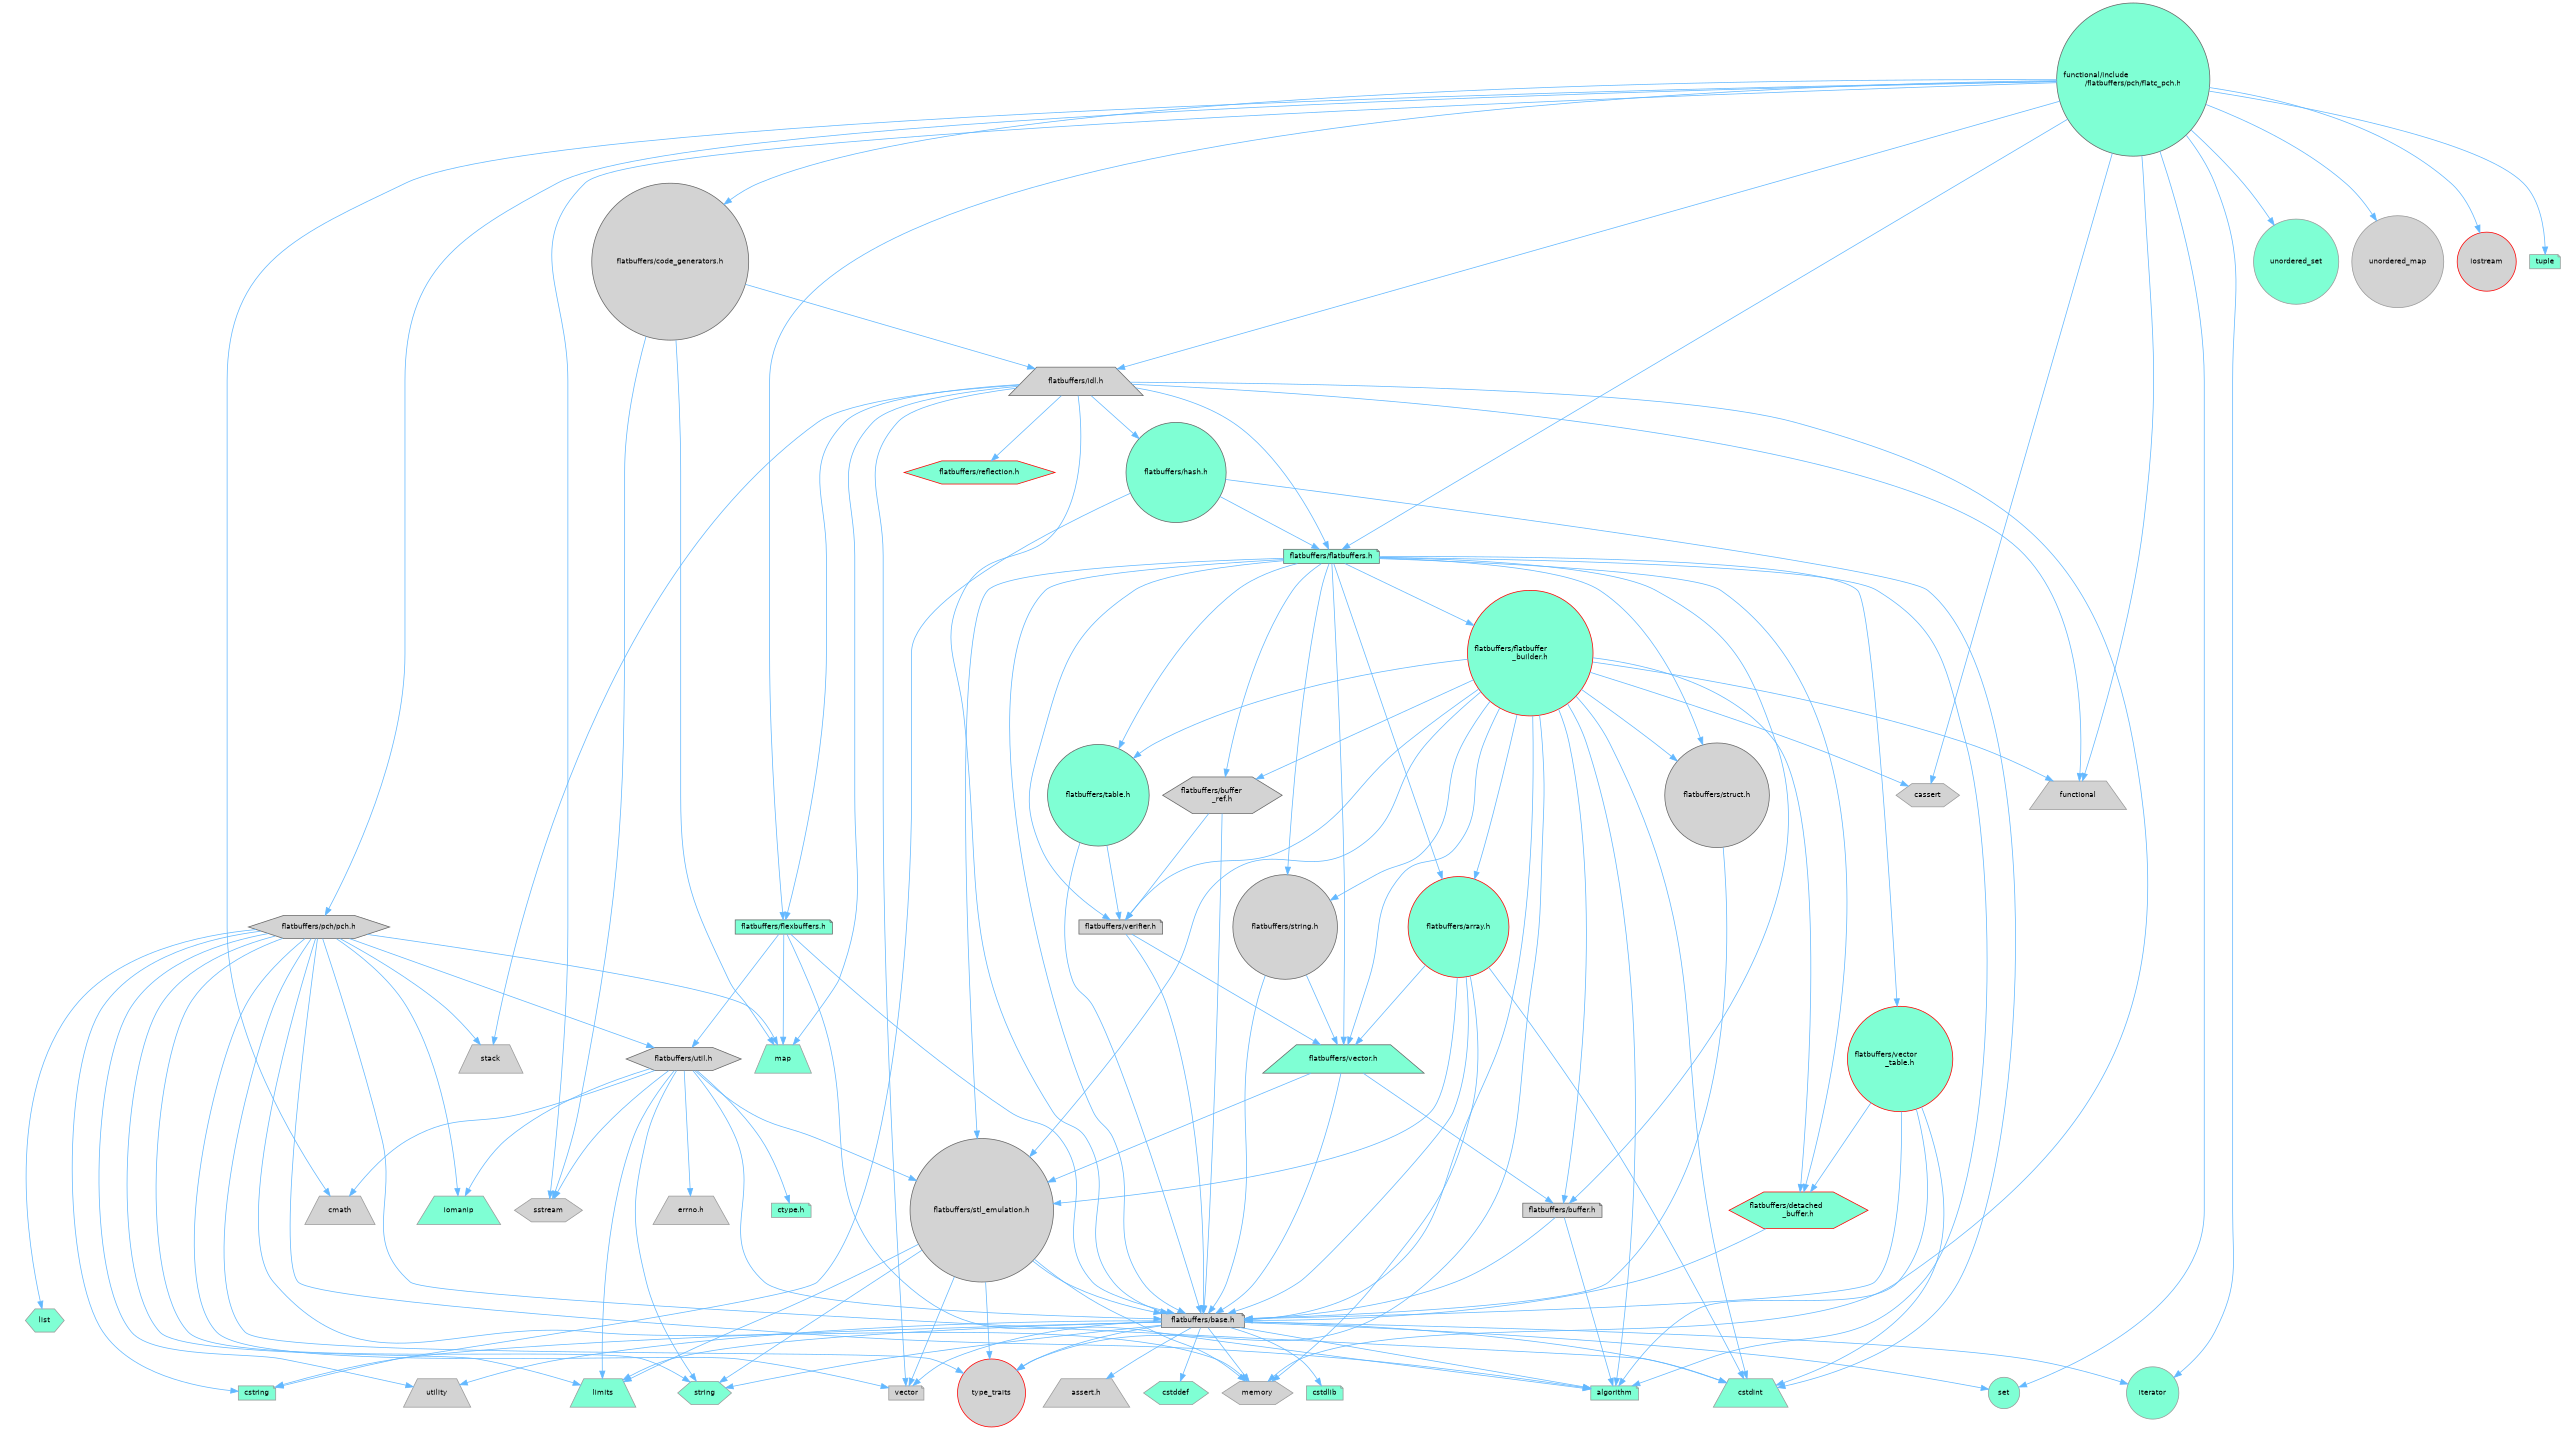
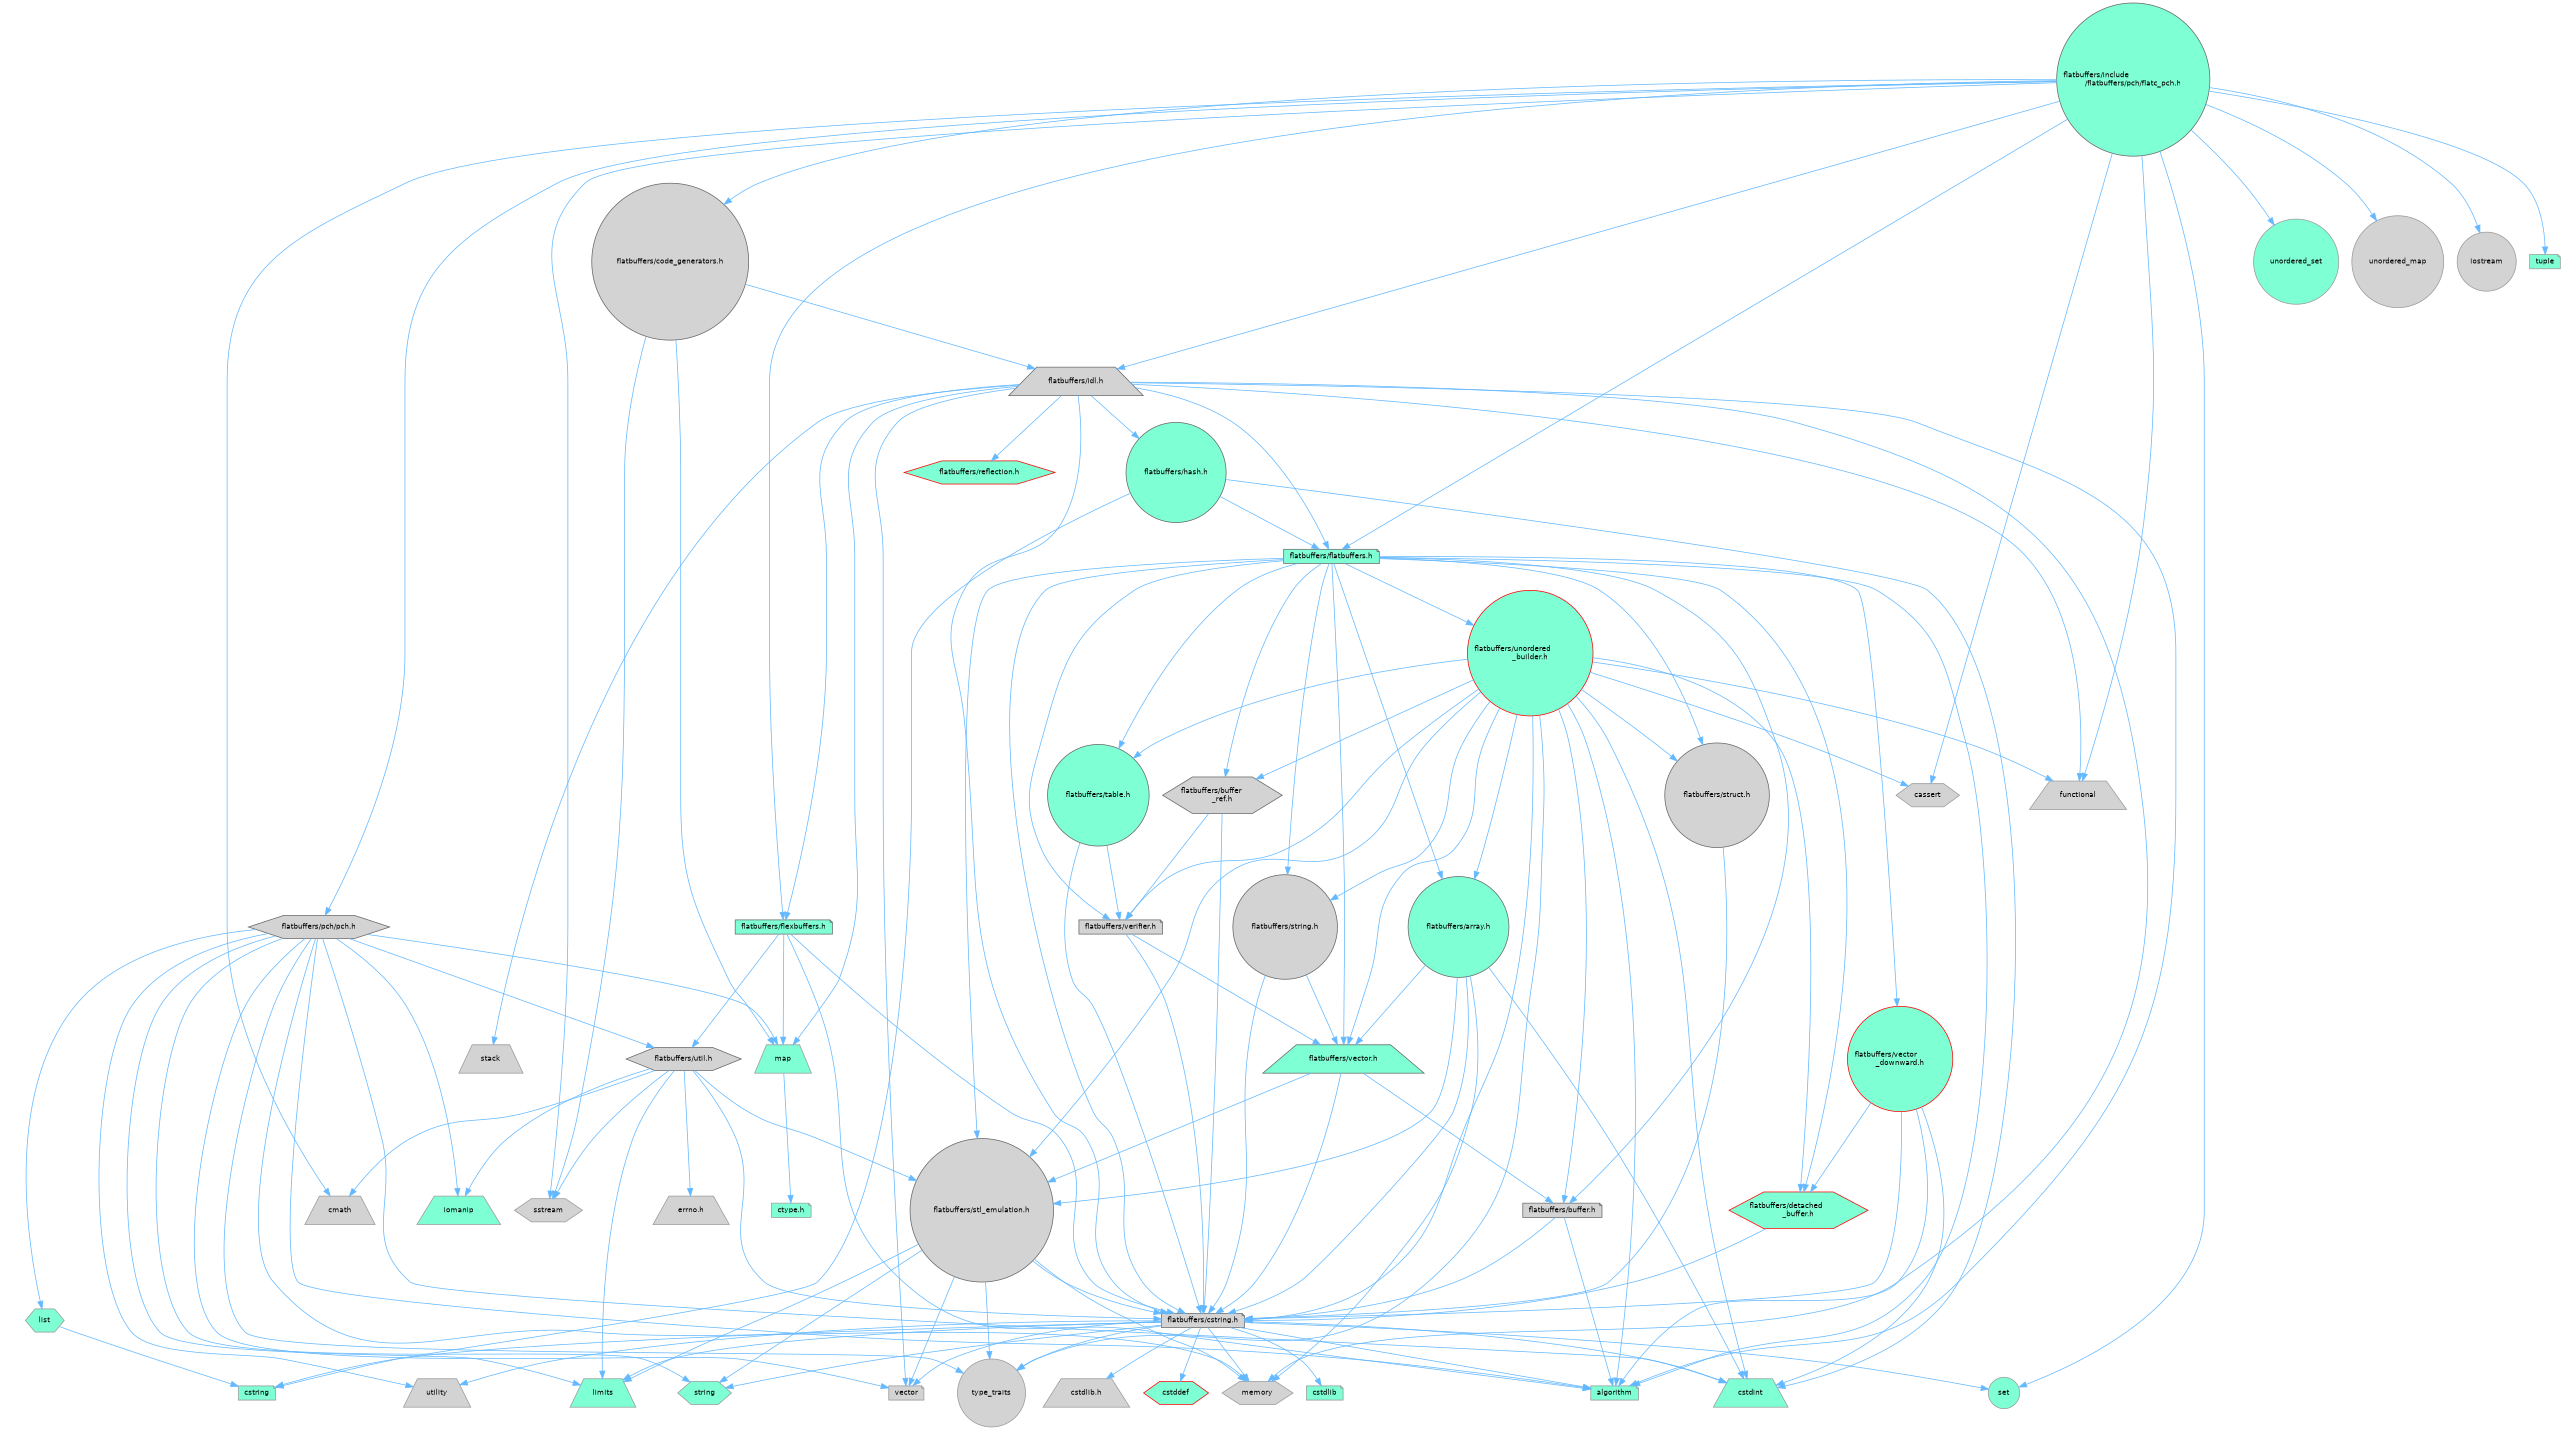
(2133, 80) -> (2133, 80)
(2487, 262) -> (2487, 262)
none -> (2167, 591)
(1530, 653) -> (1530, 653)
(1459, 927) -> (1459, 927)
(413, 983) -> none
(1900, 1059) -> (1900, 1059)
(752, 1127) -> (787, 1134)
(73, 1152) -> (145, 1356)
(636, 1225) -> none
(1203, 1320) -> (1203, 1320)
(991, 1393) -> (991, 1393)
(1086, 1393) -> (1086, 1393)
(1176, 1393) -> (1176, 1393)
(2153, 1393) -> none
